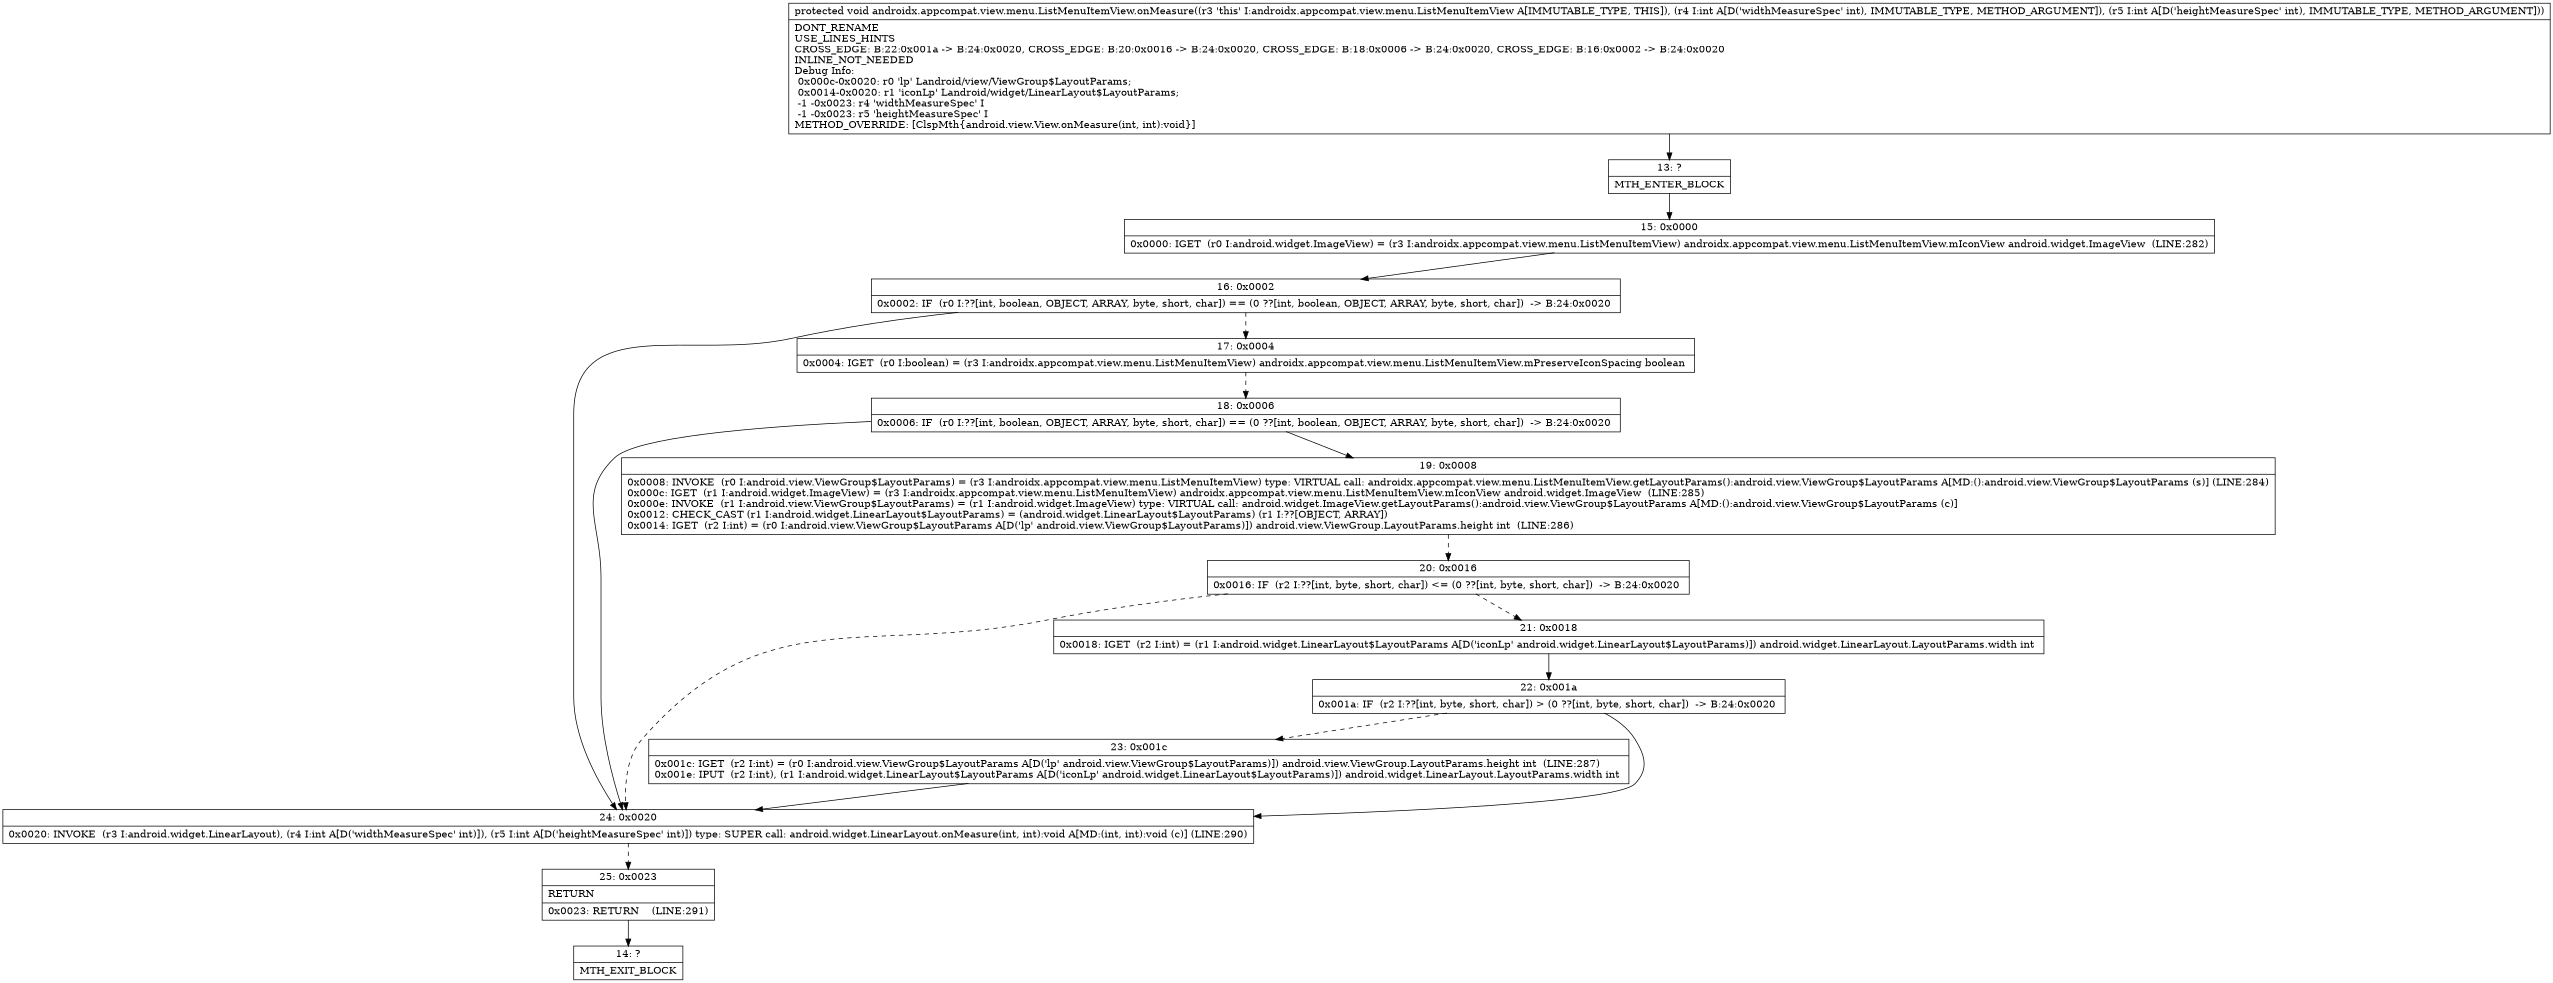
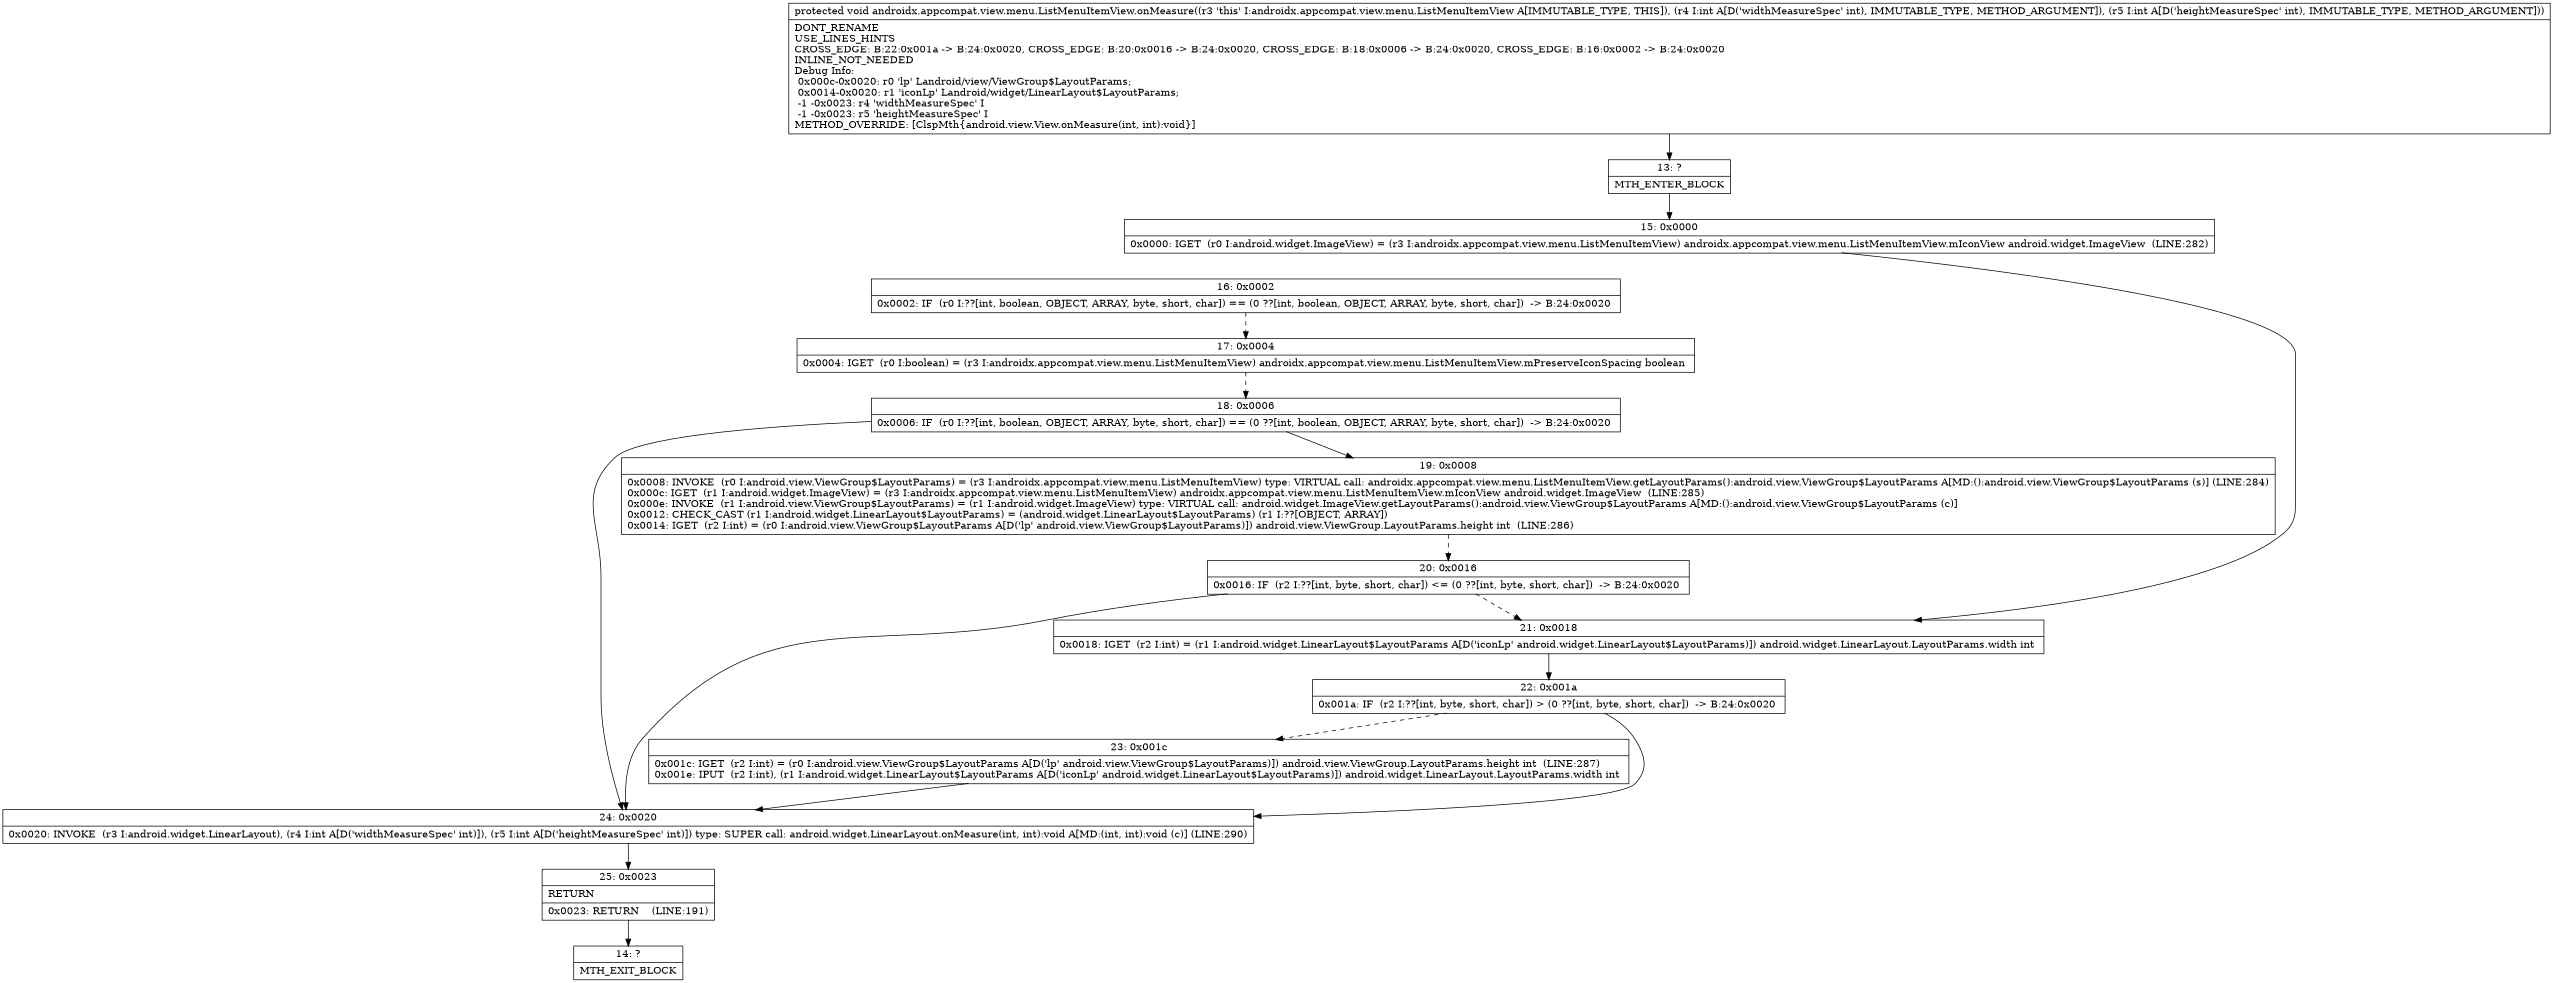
(1461, 266) -> (2296, 397)
(576, 400) -> none
(887, 636) -> (887, 636)
(628, 853) -> (628, 853)
(628, 911) -> (628, 911)
